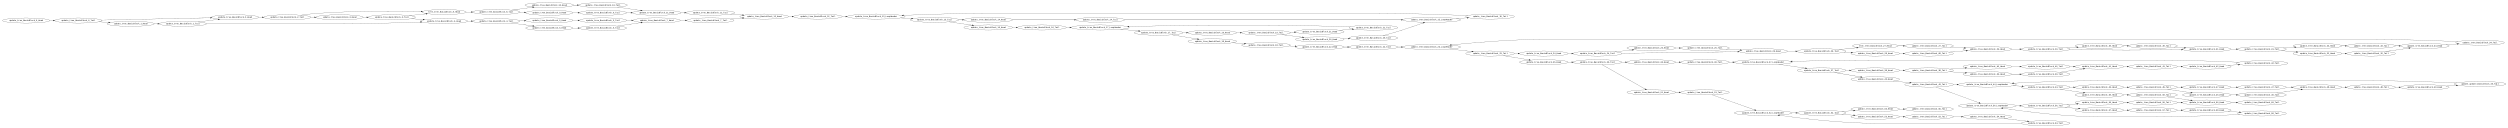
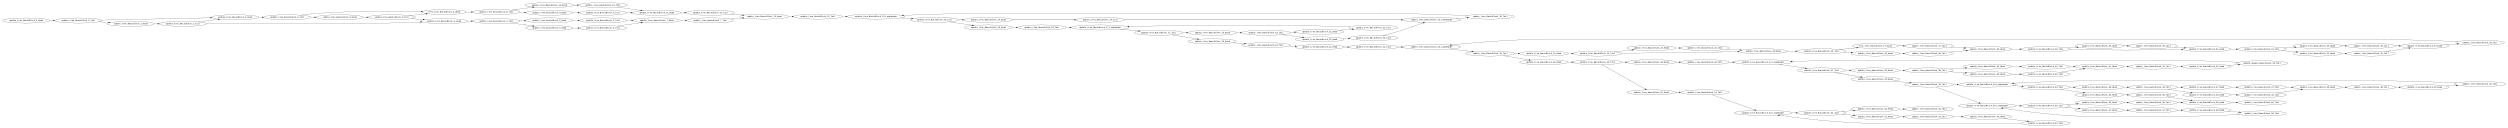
(2262, 63) -> (2262, 63)
(2480, 84) -> (2480, 84)
